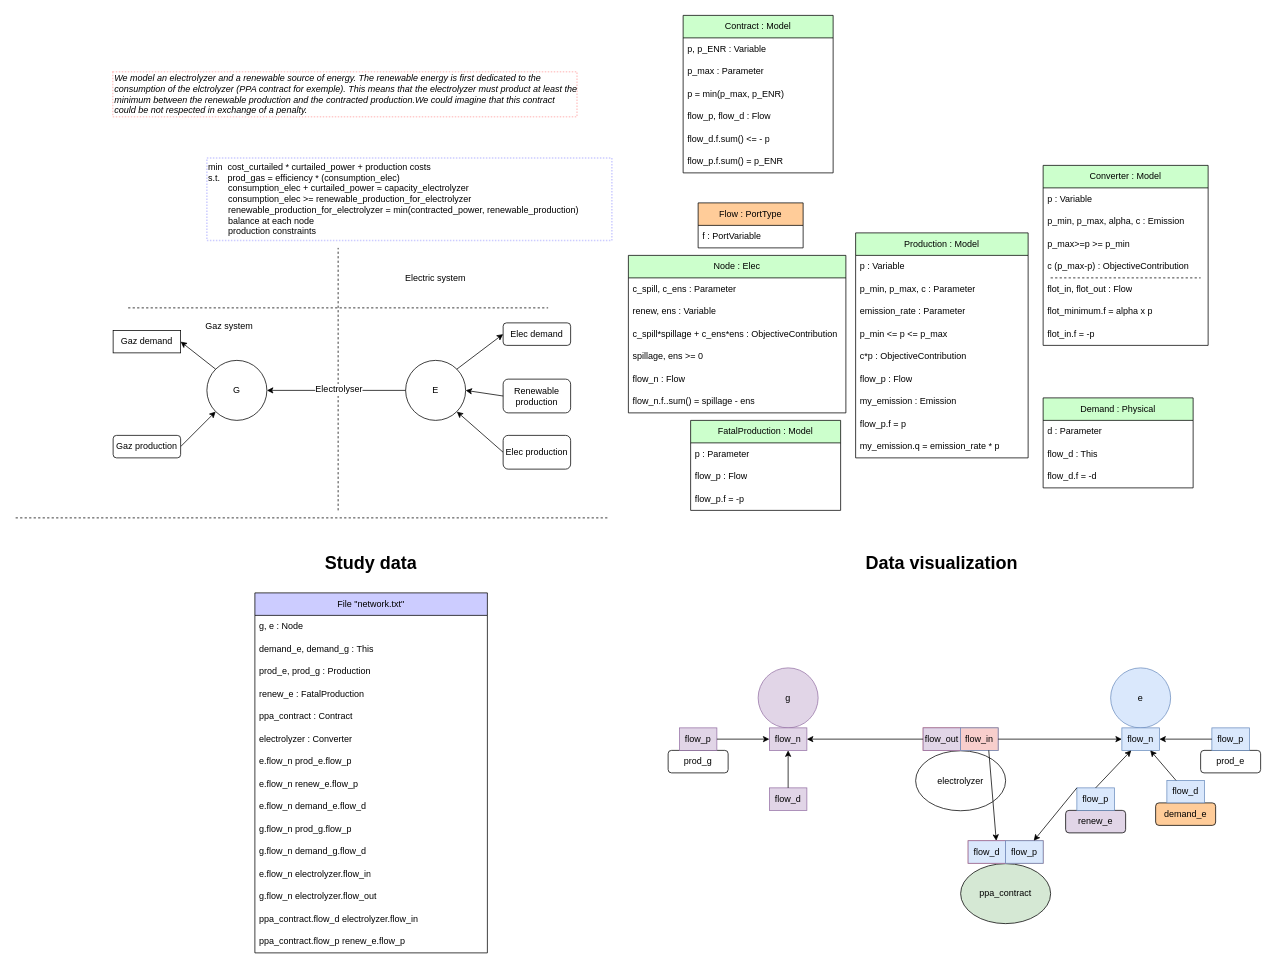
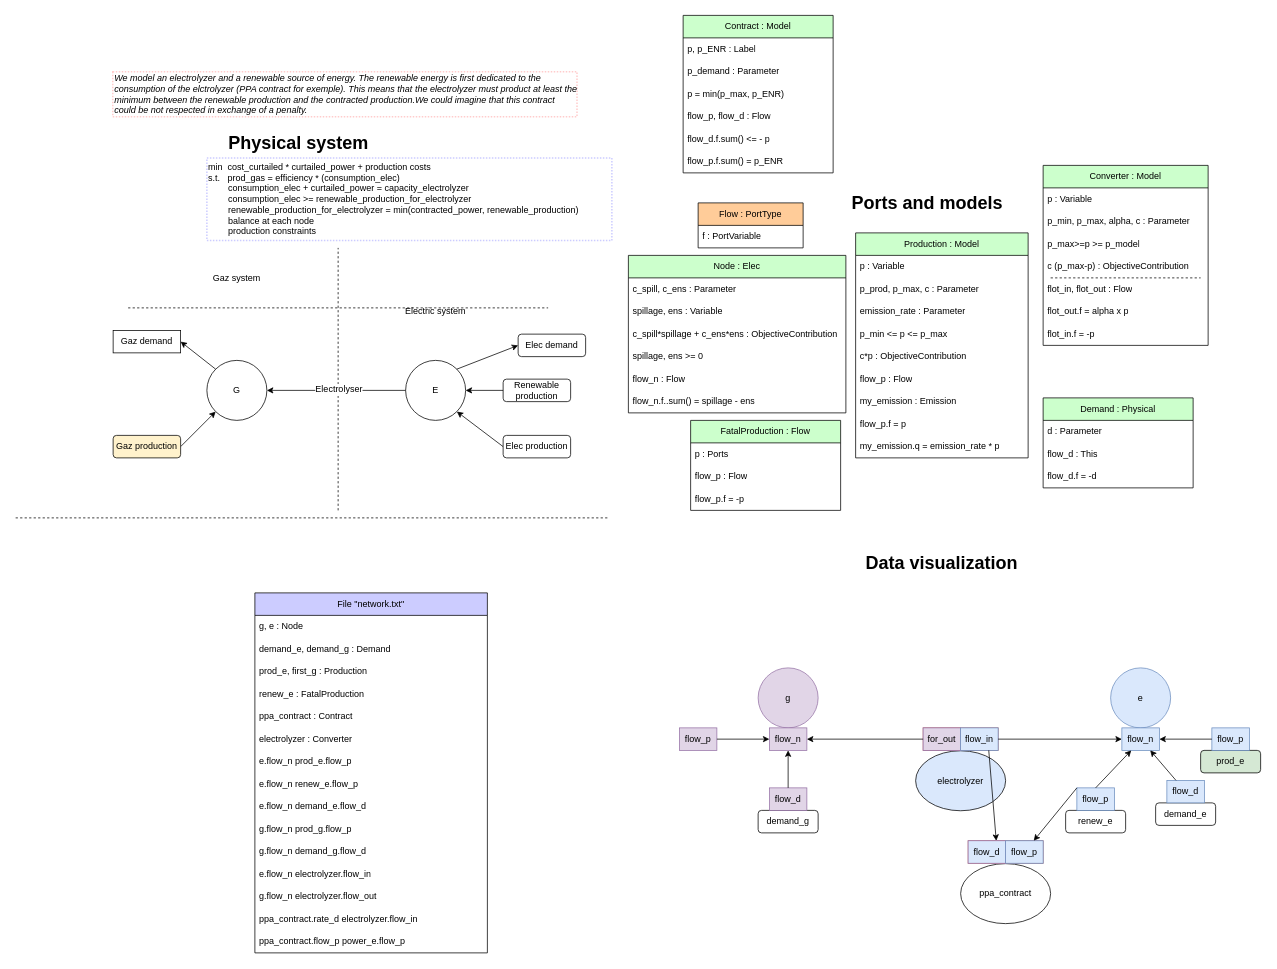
(727, 49) -> (721, 49)
(727, 72) -> (734, 72)
none -> (318, 143)
none -> (942, 203)
(1115, 222) -> (1120, 222)
(1087, 244) -> (1092, 244)
(435, 278) -> (435, 312)
(919, 289) -> (922, 289)
(677, 312) -> (681, 312)
(1102, 312) -> (1095, 312)
(229, 327) -> (237, 278)
(537, 334) -> (552, 345)
(537, 396) -> (537, 390)
(765, 432) -> (765, 432)
(147, 447) -> (147, 447)
(537, 452) -> (537, 447)
(724, 454) -> (714, 454)
(371, 563) -> none
(315, 649) -> (321, 649)
(320, 672) -> (321, 672)
(942, 739) -> (942, 739)
(979, 739) -> (979, 739)
(698, 762) -> none
(1230, 762) -> (1230, 762)
(960, 781) -> (960, 781)
(1185, 814) -> (1185, 814)
none -> (788, 822)
(1095, 822) -> (1095, 822)
(1005, 894) -> (1005, 894)
(351, 919) -> (352, 919)
(339, 942) -> (339, 942)
